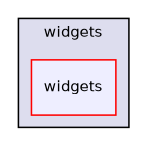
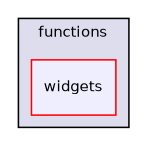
(74, 33) -> (74, 33)
